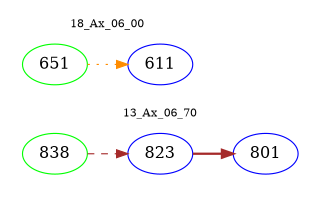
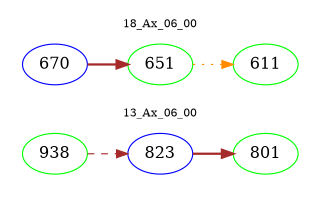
none -> (55, 64)
(160, 64) -> (266, 64)
(160, 114) -> (160, 114)
(55, 154) -> (55, 154)
(266, 154) -> (266, 154)
